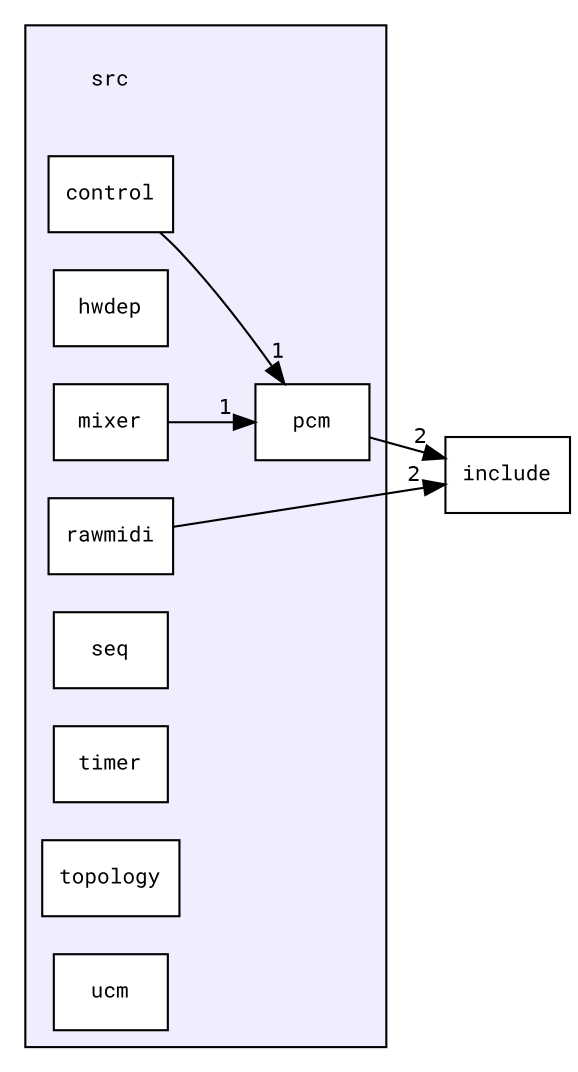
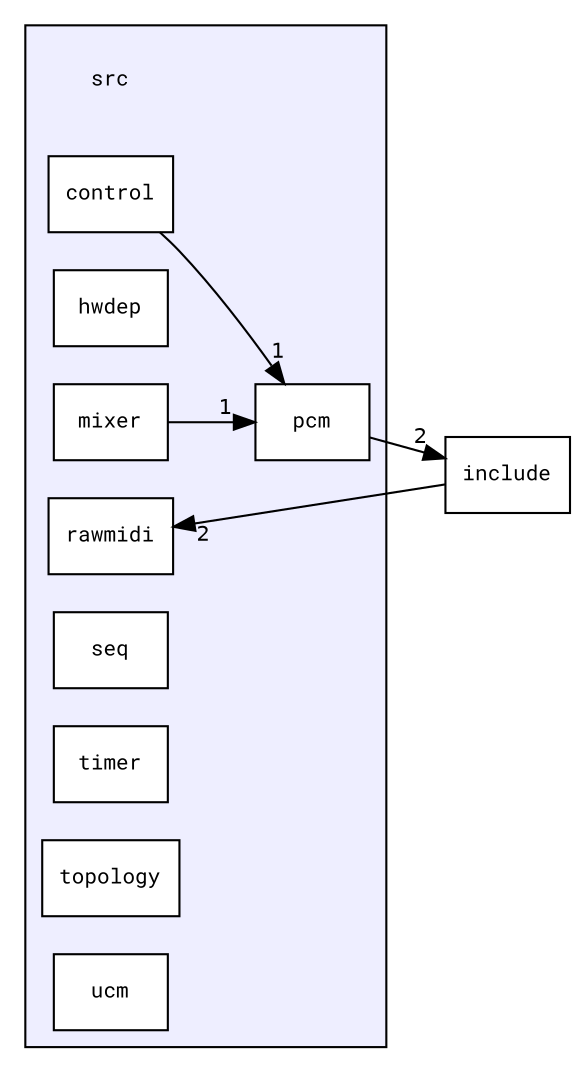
(299, 507) -> (320, 504)
